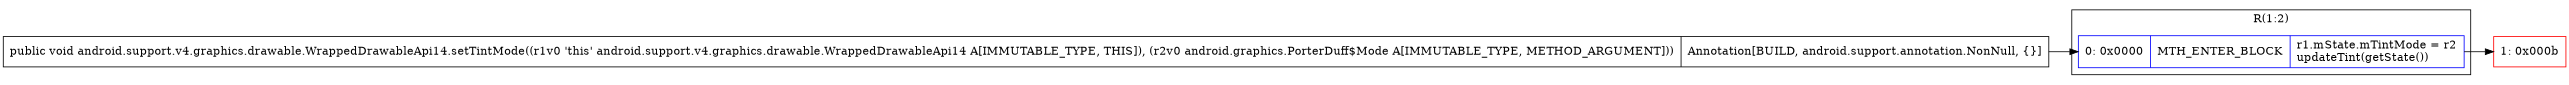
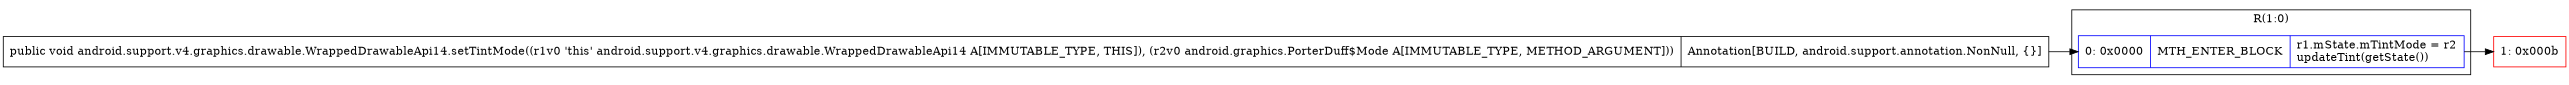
(2271, 19) -> (2271, 19)
